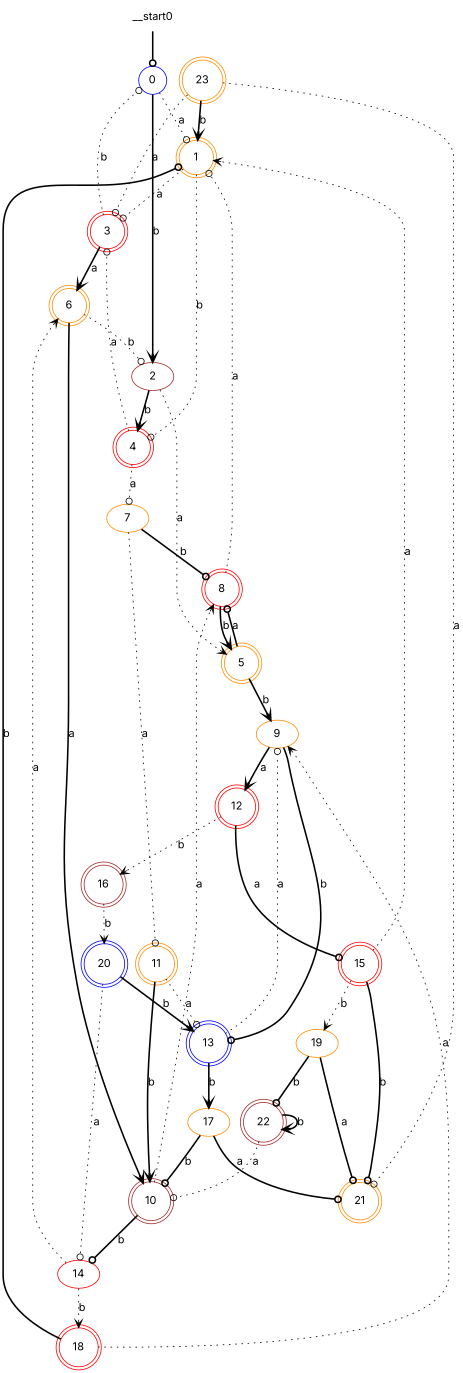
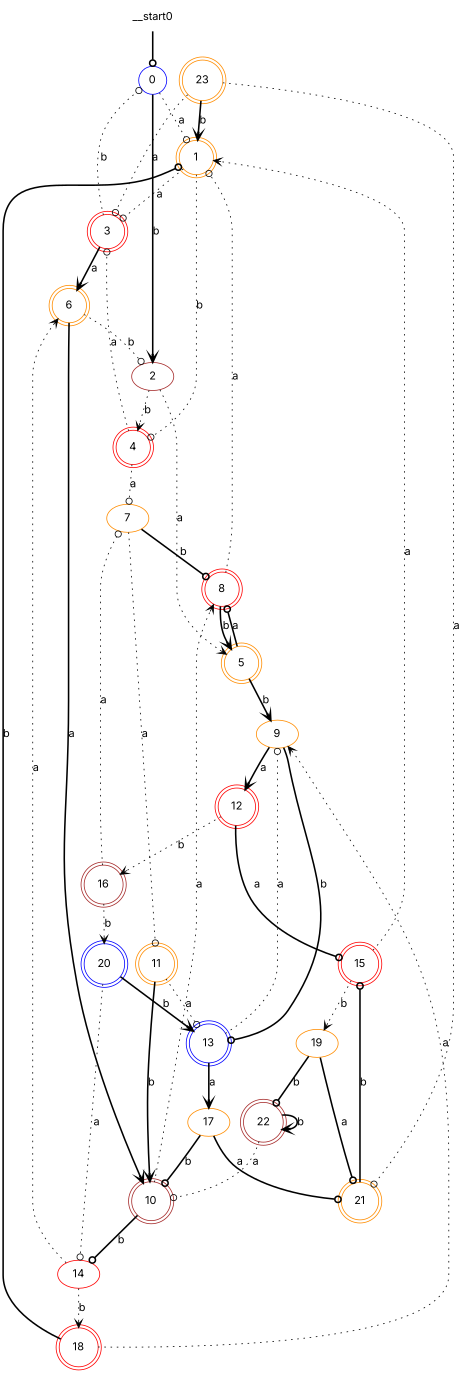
(144, 407) -> (144, 407)
none -> (101, 699)
(380, 1080) -> (360, 1086)
(212, 1083) -> (212, 1083)
